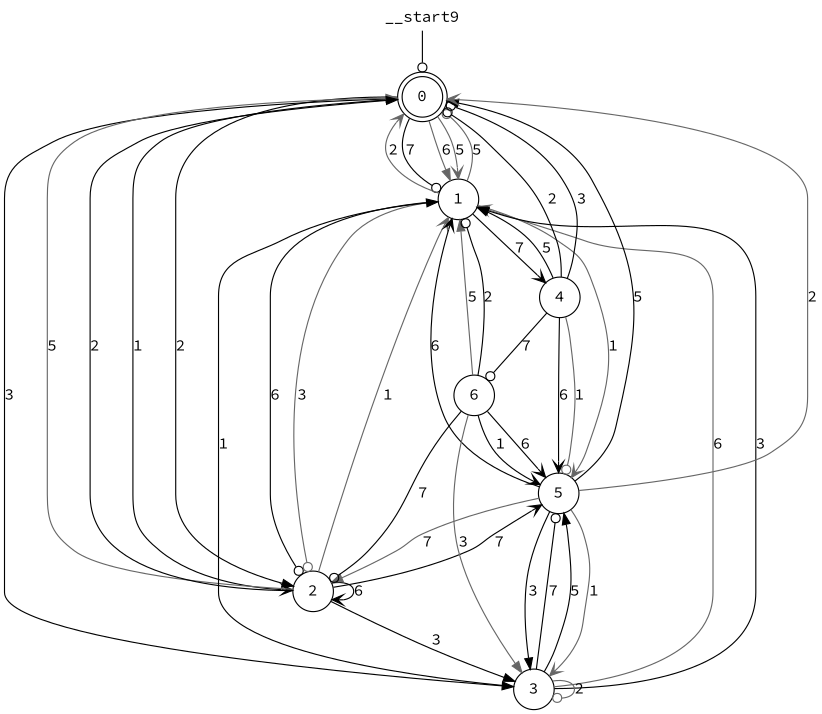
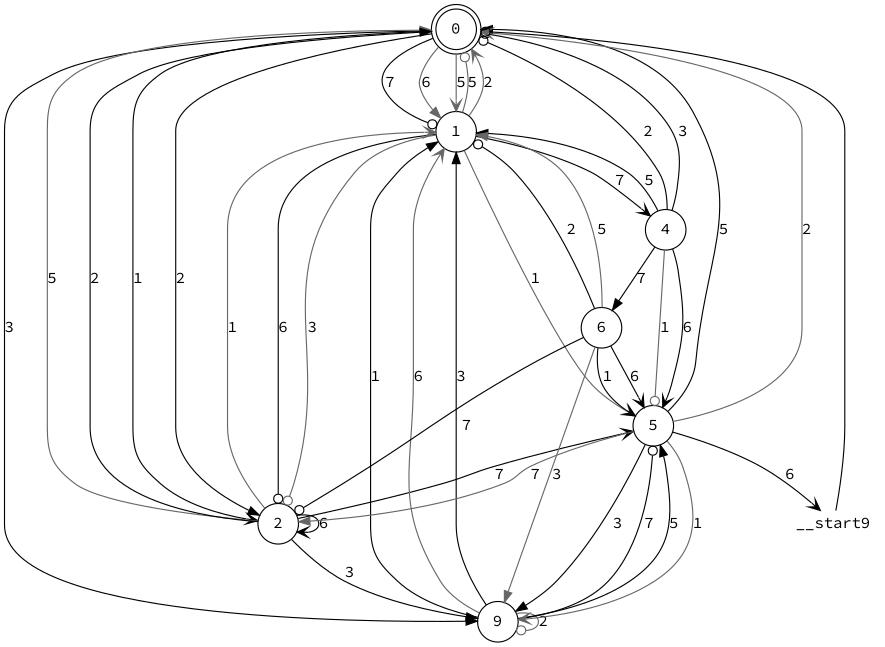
(520, 343) -> (637, 274)
(435, 383) -> (746, 459)
(534, 689) -> (498, 622)
